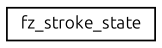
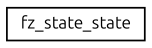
(81, 24) -> (76, 24)
